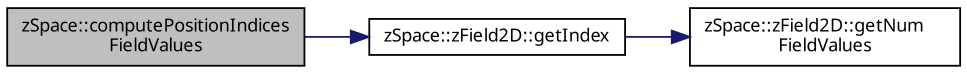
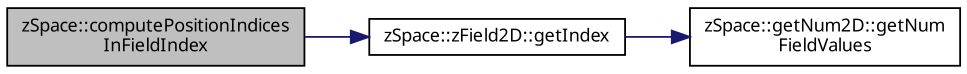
(156, 37) -> (156, 37)
(825, 37) -> (825, 37)
